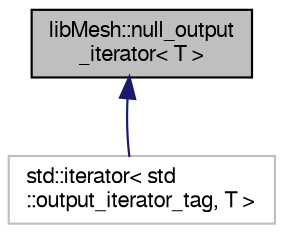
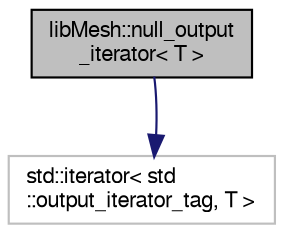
(127, 128) -> (156, 106)
